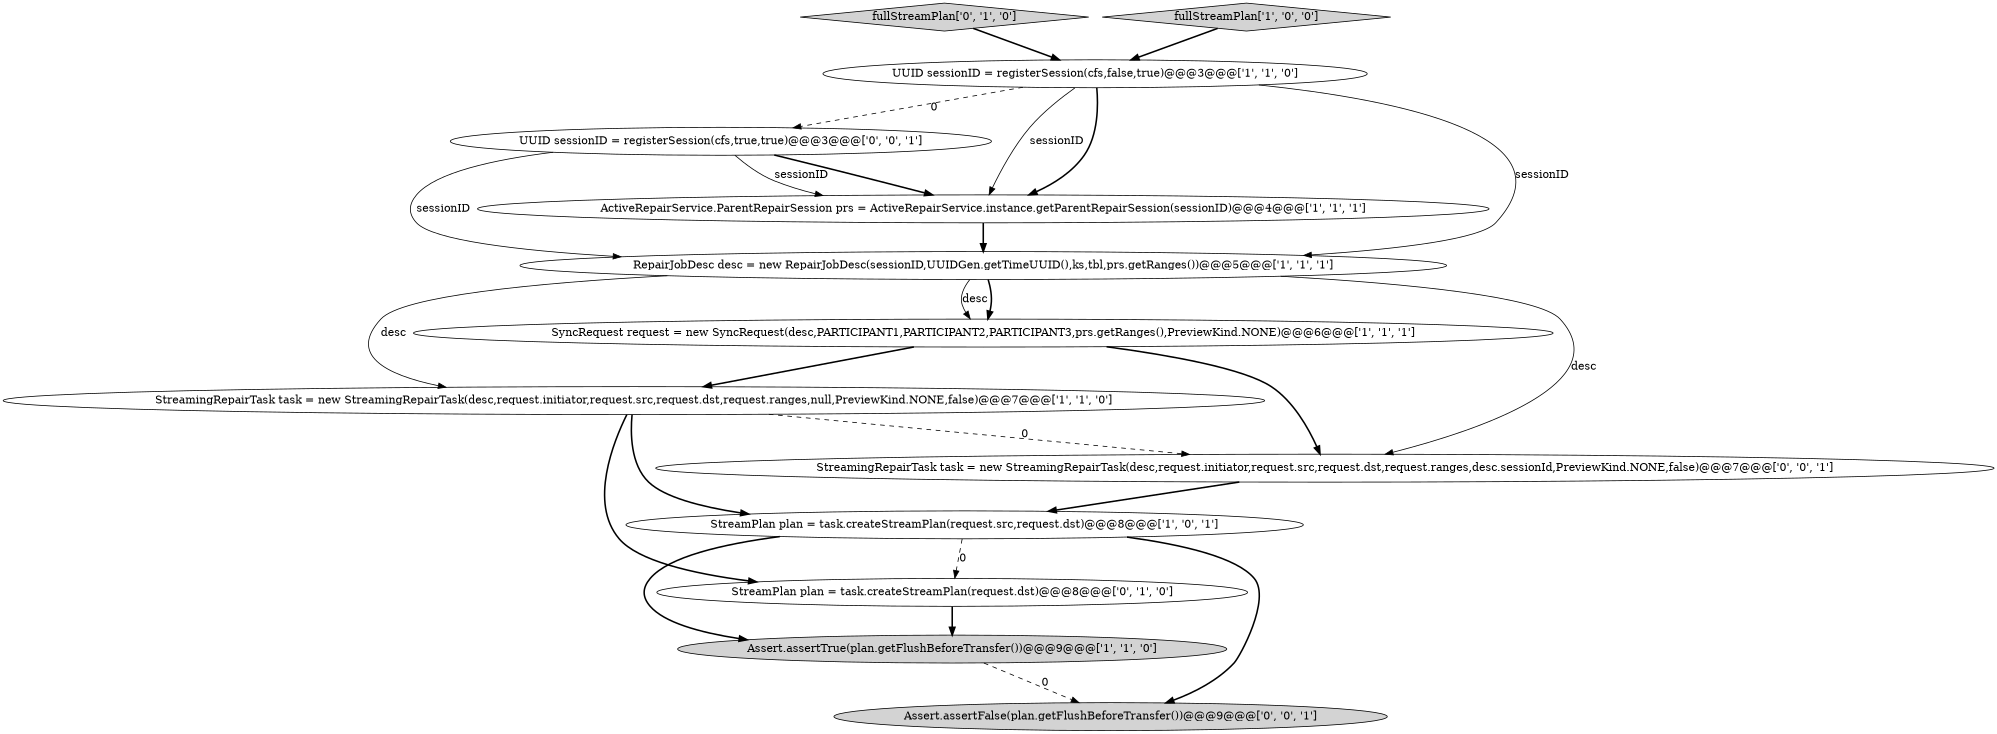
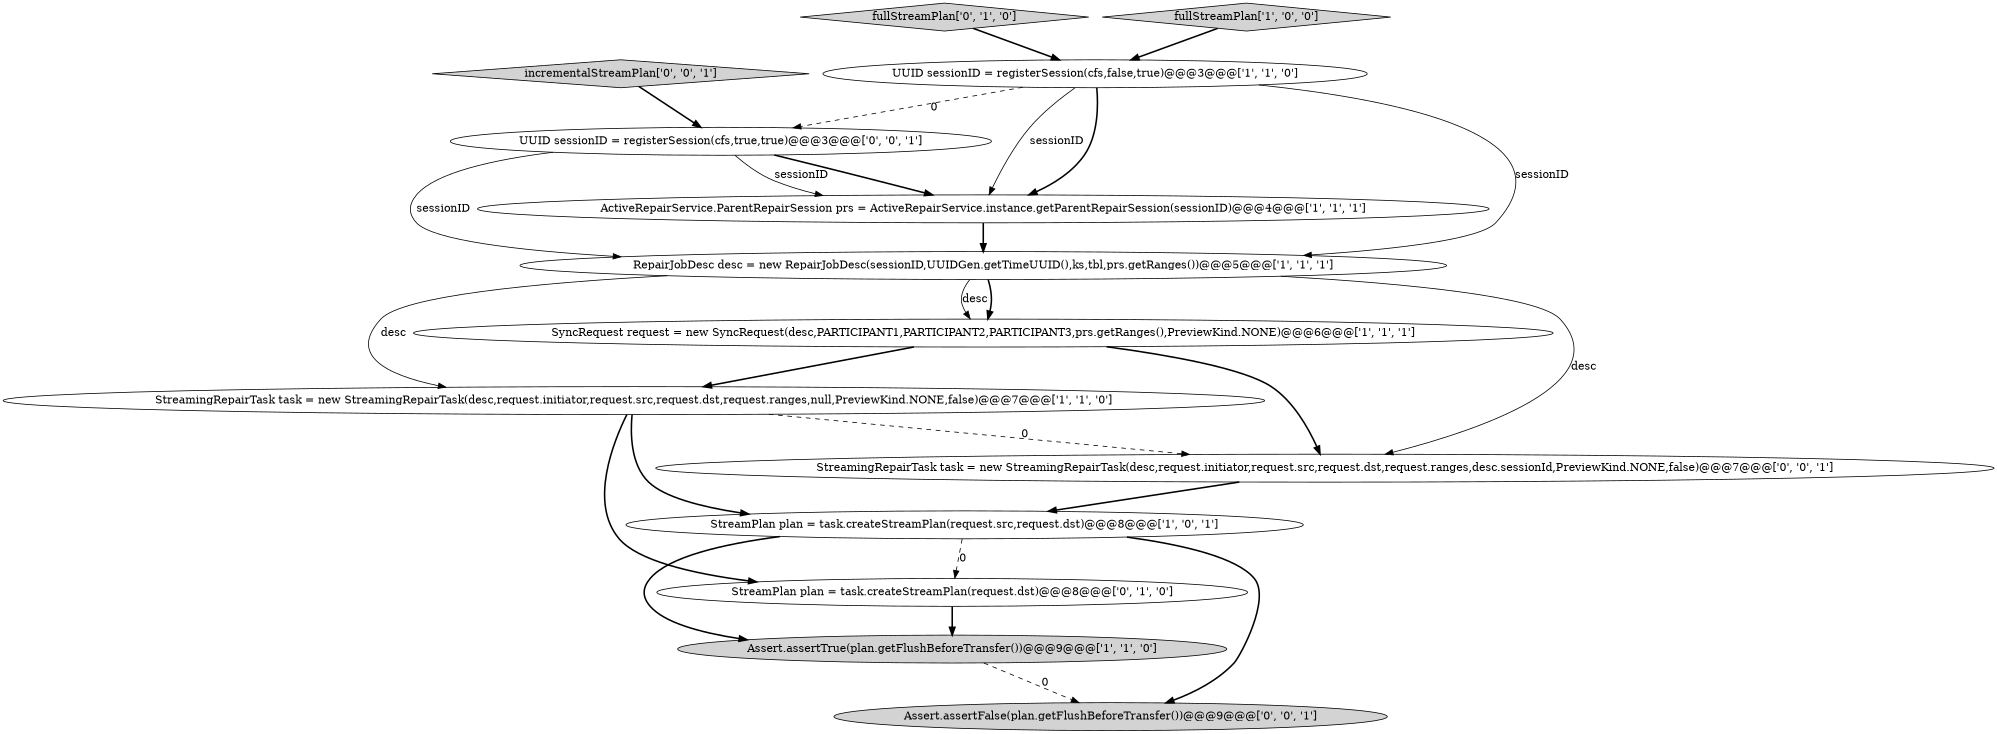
none -> (621, 74)
